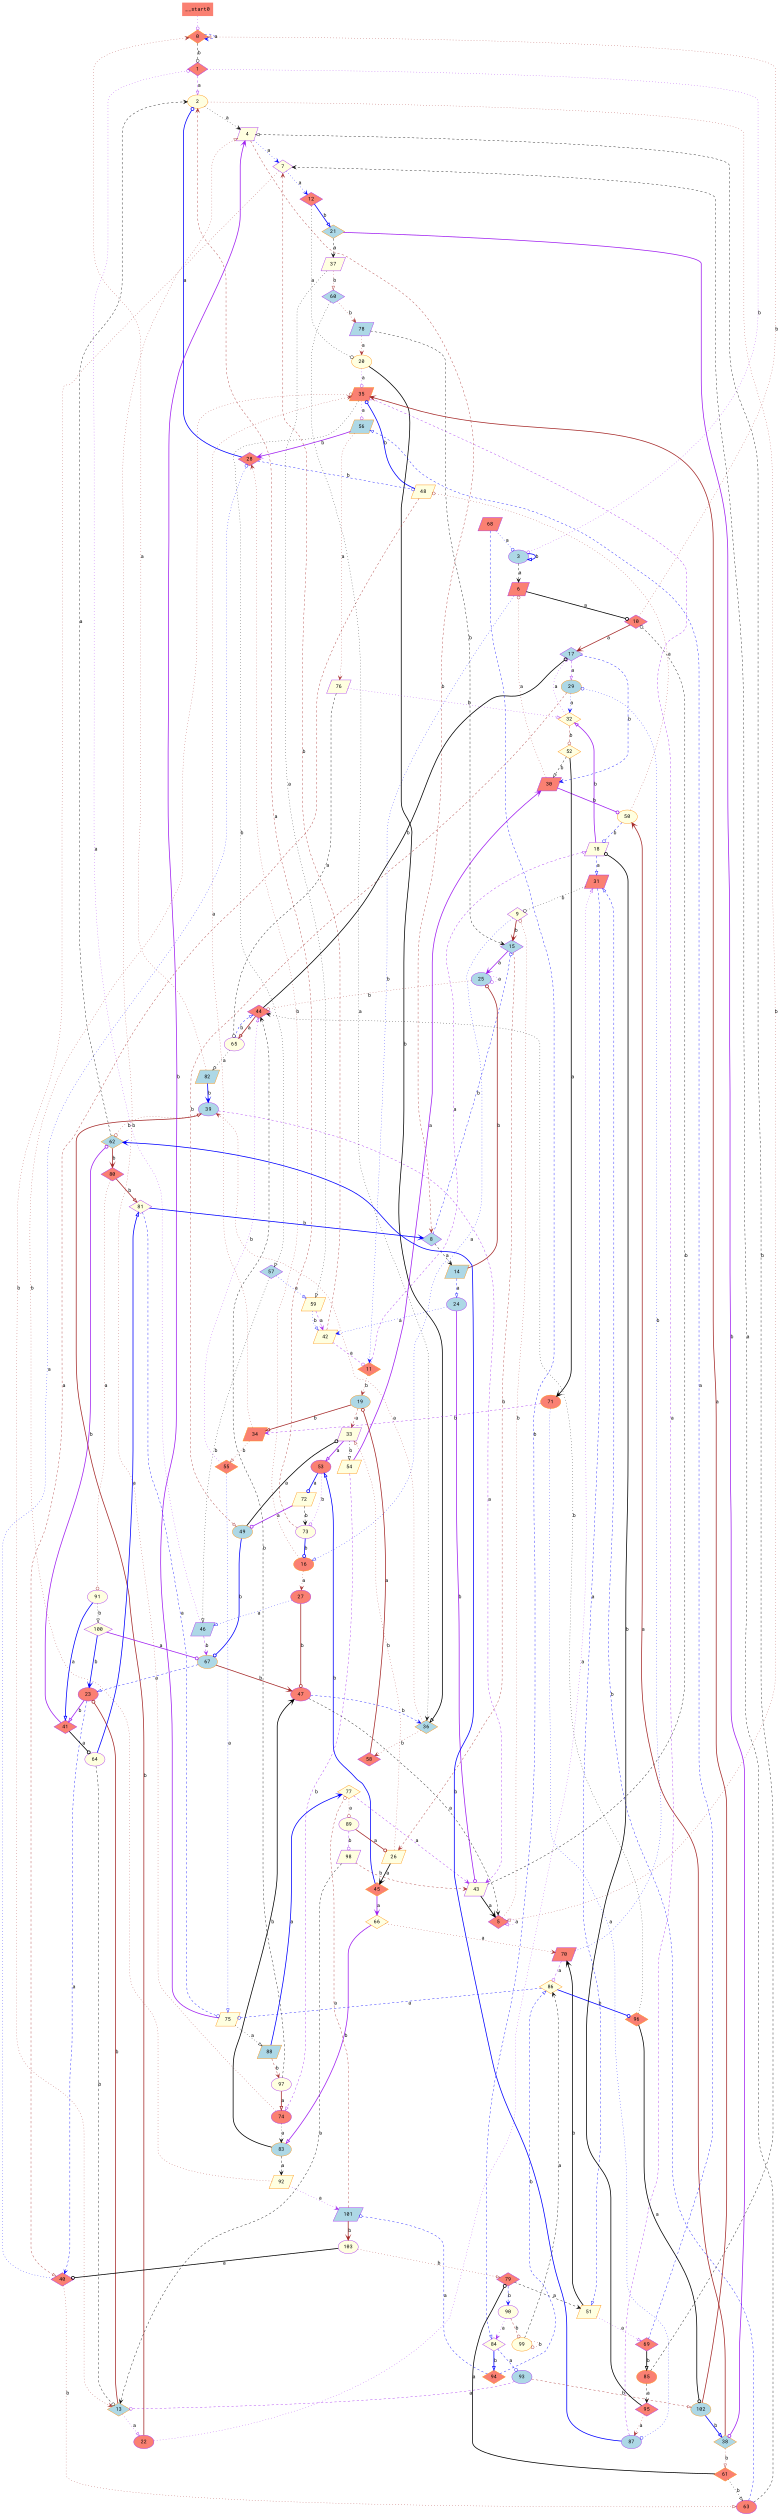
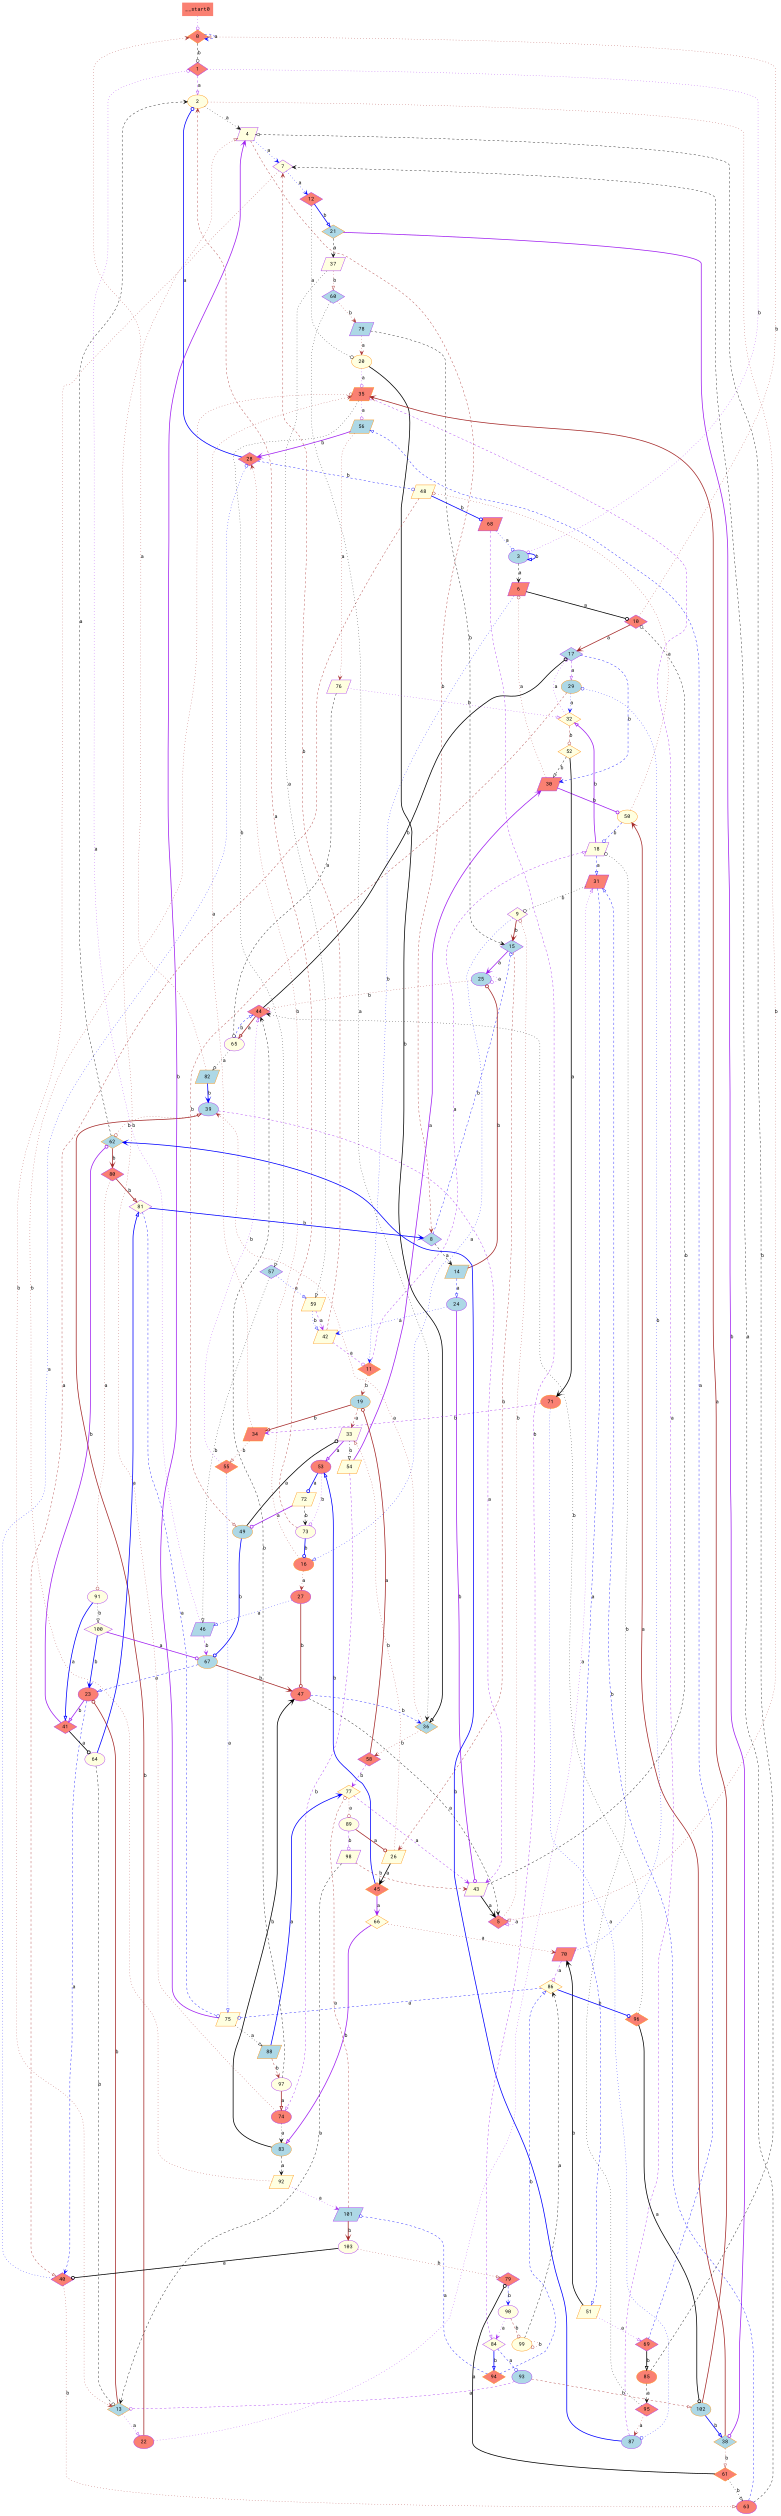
(385, 451) -> (455, 507)
(534, 1429) -> (534, 1429)
(626, 1637) -> (626, 1637)
none -> (360, 1774)
(544, 2294) -> none
